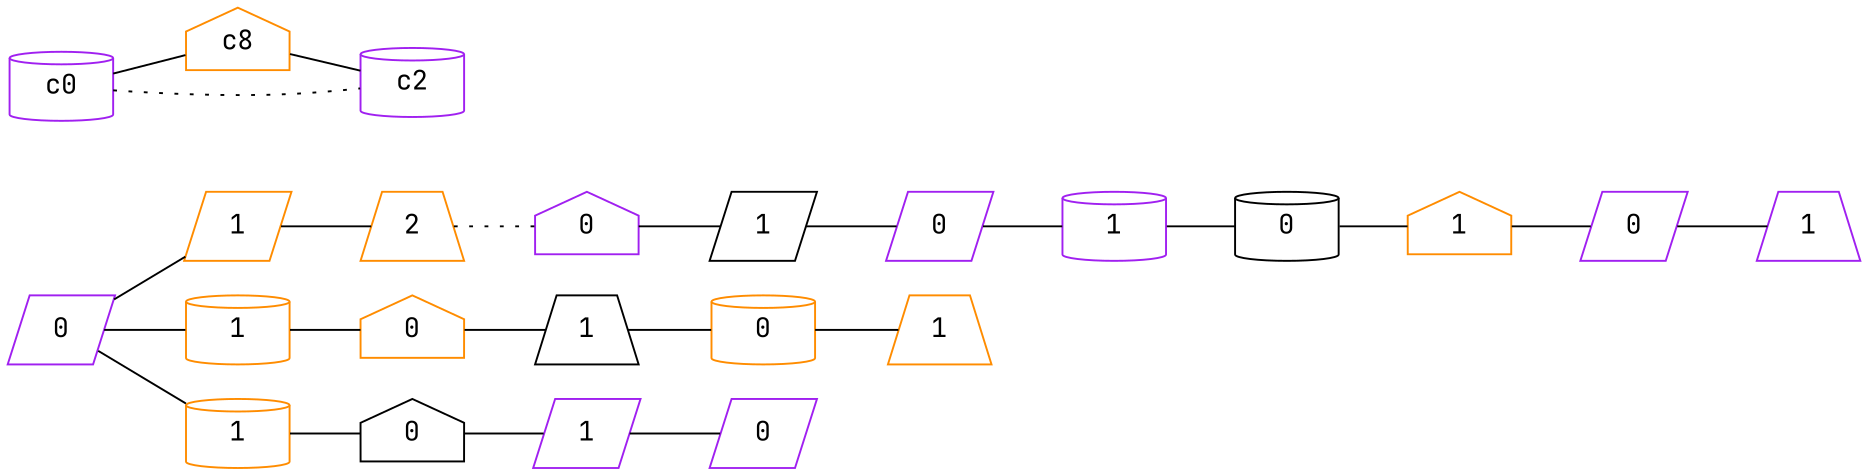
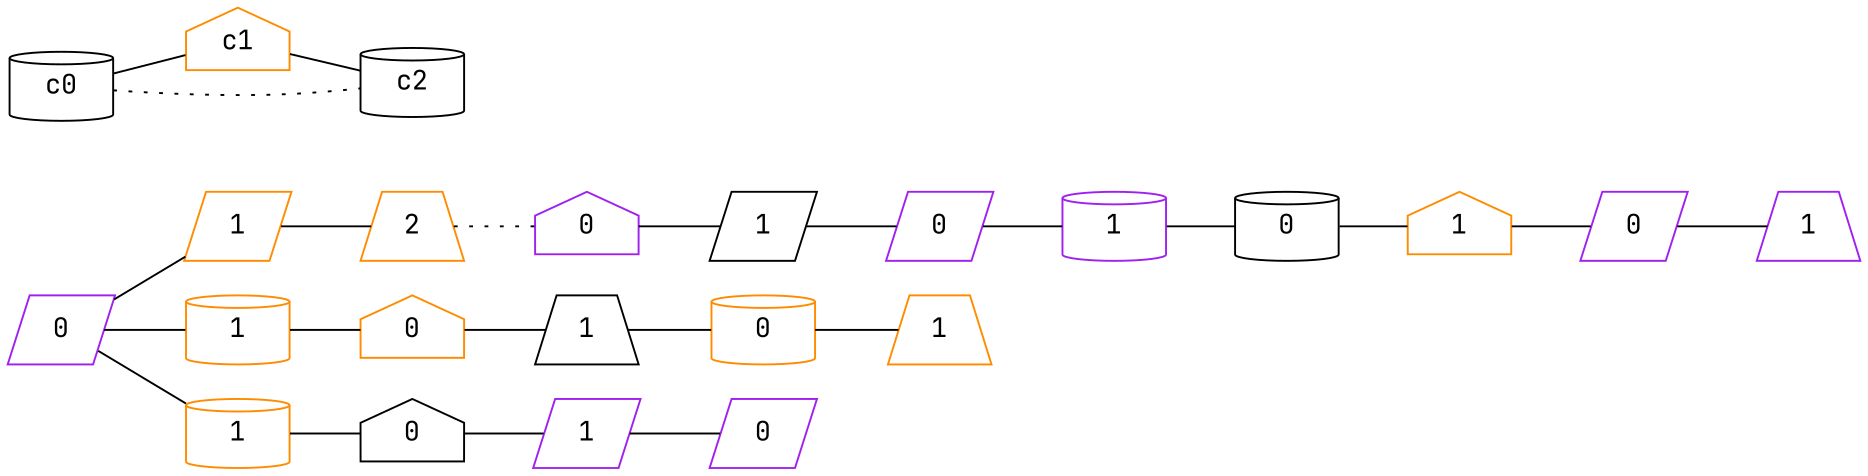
(238, 42) -> (238, 42)
(412, 82) -> (412, 82)
(61, 86) -> (61, 86)
